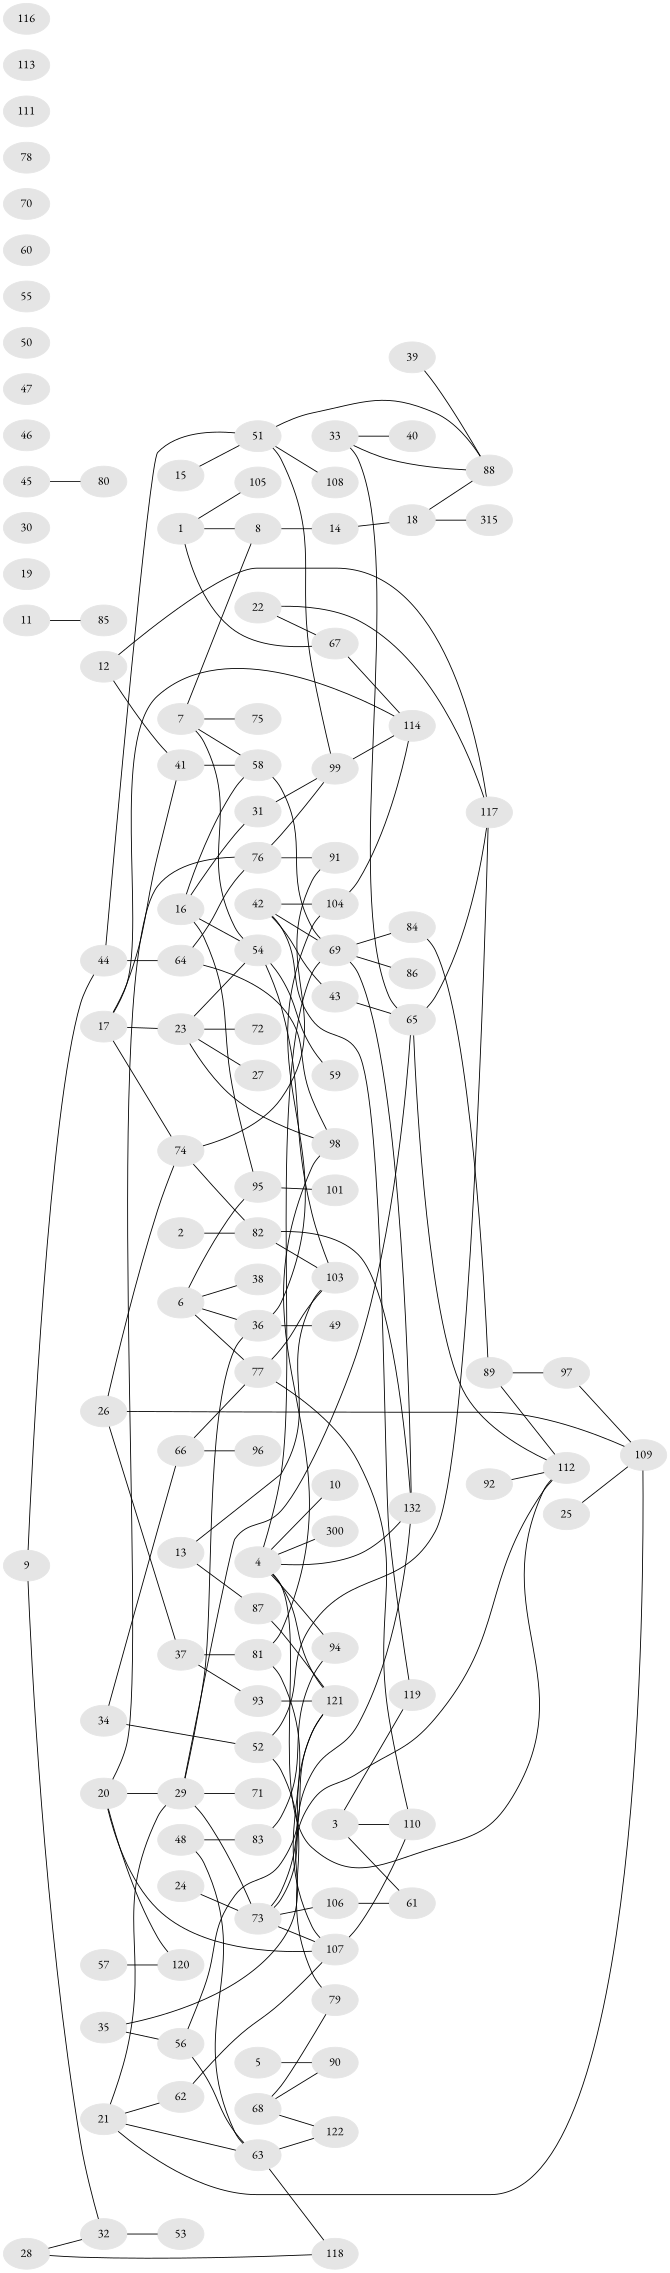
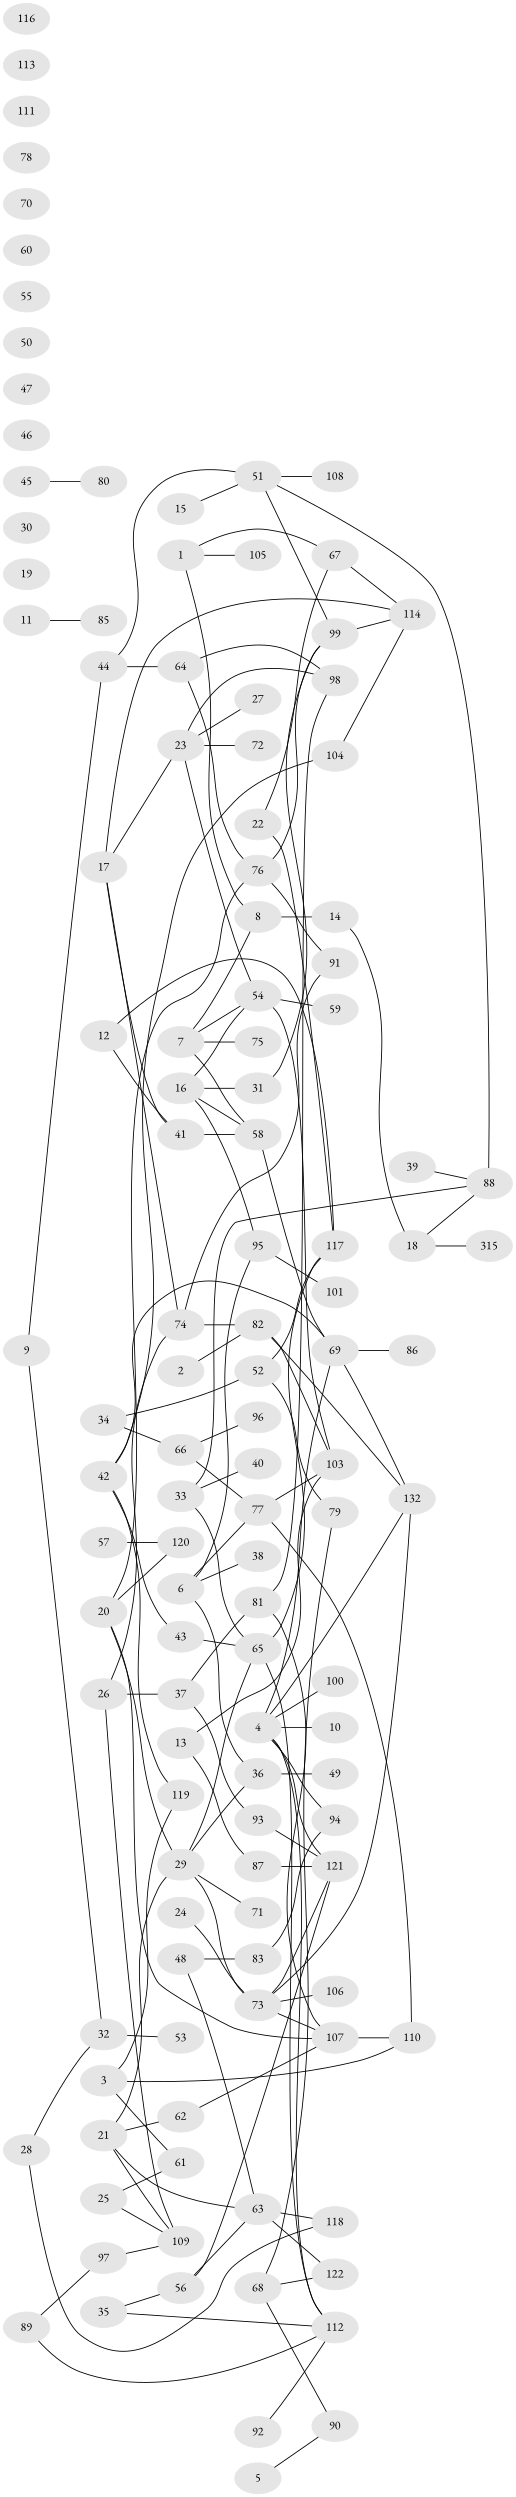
(412, 927) -> none
(305, 1207) -> none
(335, 1531) -> (335, 1681)
(380, 1903) -> (142, 2181)
